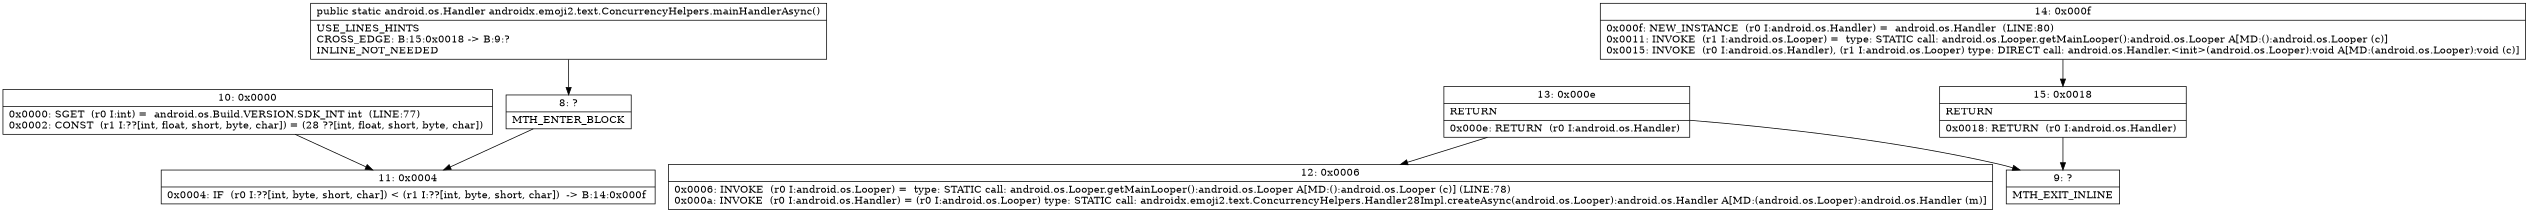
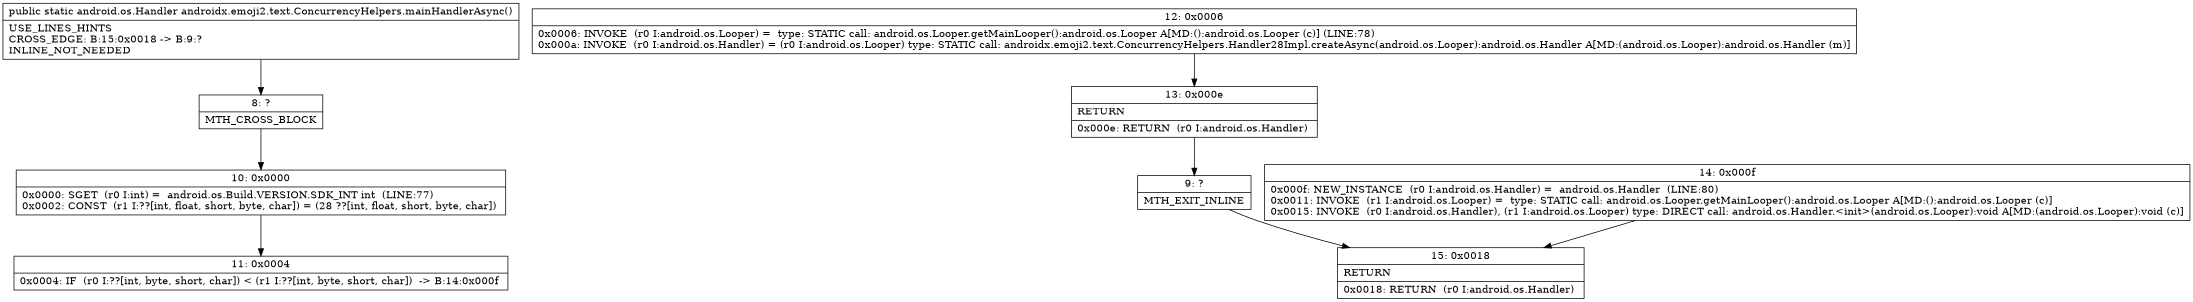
(569, 120) -> (261, 120)
(492, 148) -> (261, 146)
(1447, 150) -> (1194, 66)
(2063, 150) -> (1285, 230)
